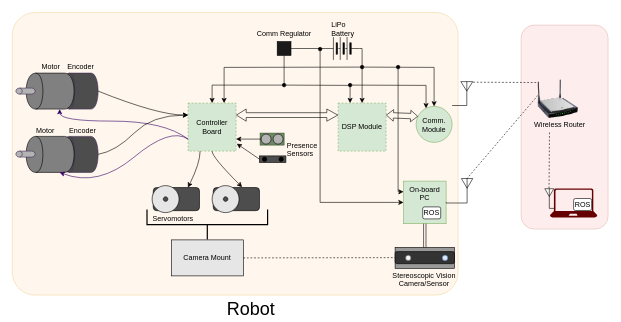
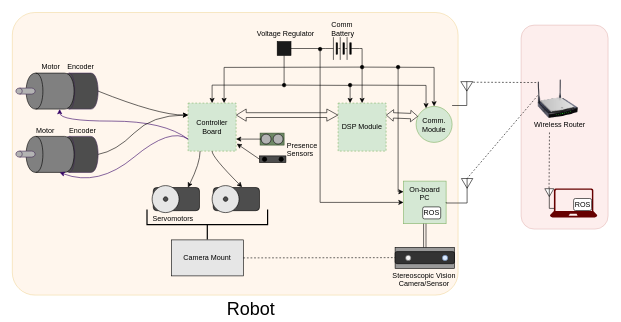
(346, 29) -> (346, 29)
(283, 34) -> (289, 34)
